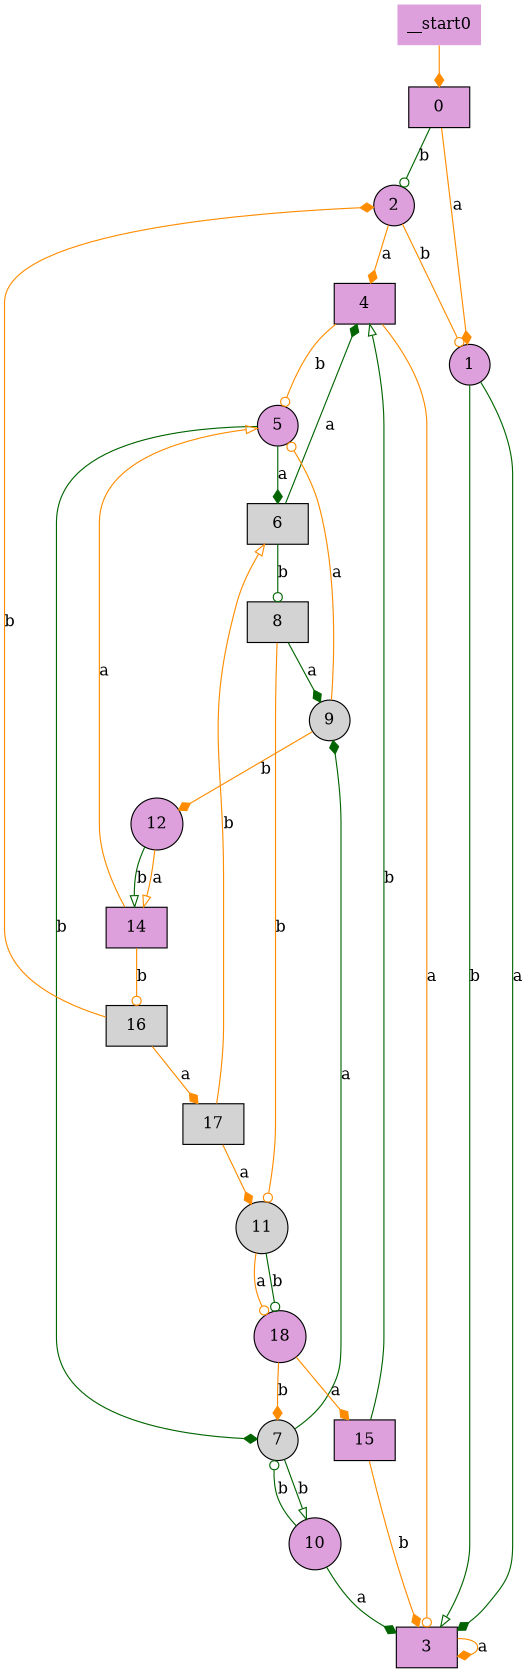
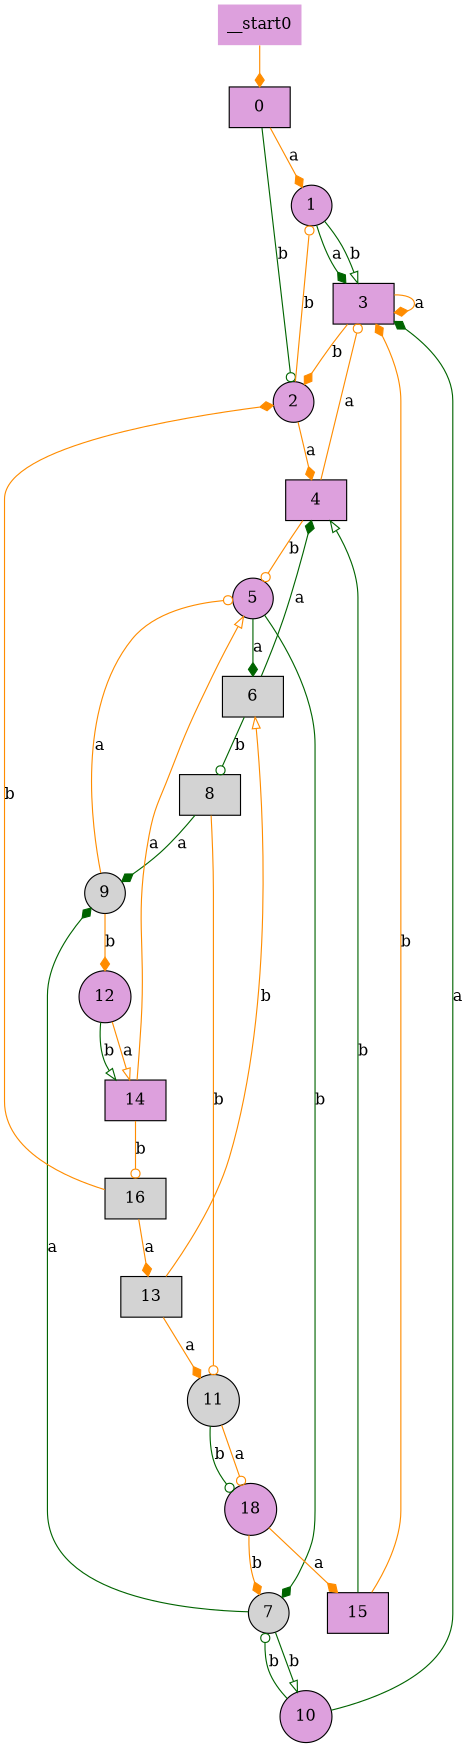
none -> (329, 348)
(213, 1124) -> (151, 1297)
